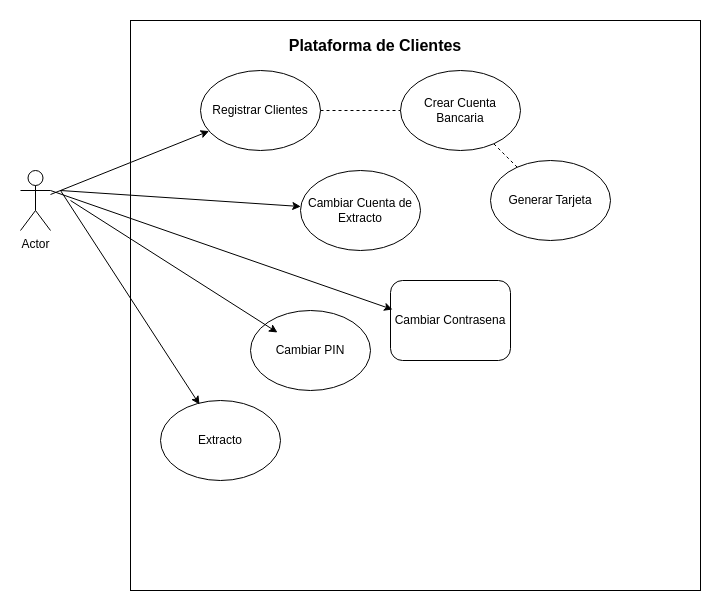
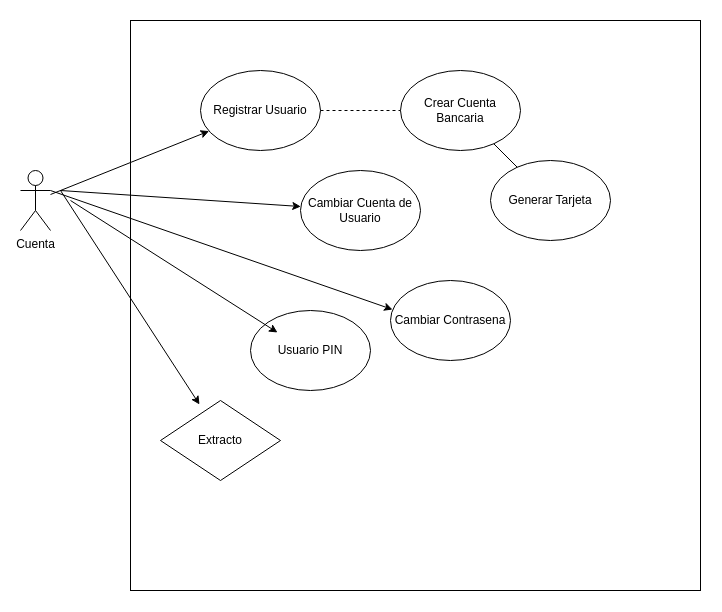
(376, 46) -> none
(261, 111) -> (261, 111)
(505, 155) -> (505, 155)
(361, 211) -> (361, 211)
(36, 245) -> (36, 245)
(451, 321) -> (451, 321)
(311, 351) -> (311, 351)
(221, 441) -> (221, 441)
